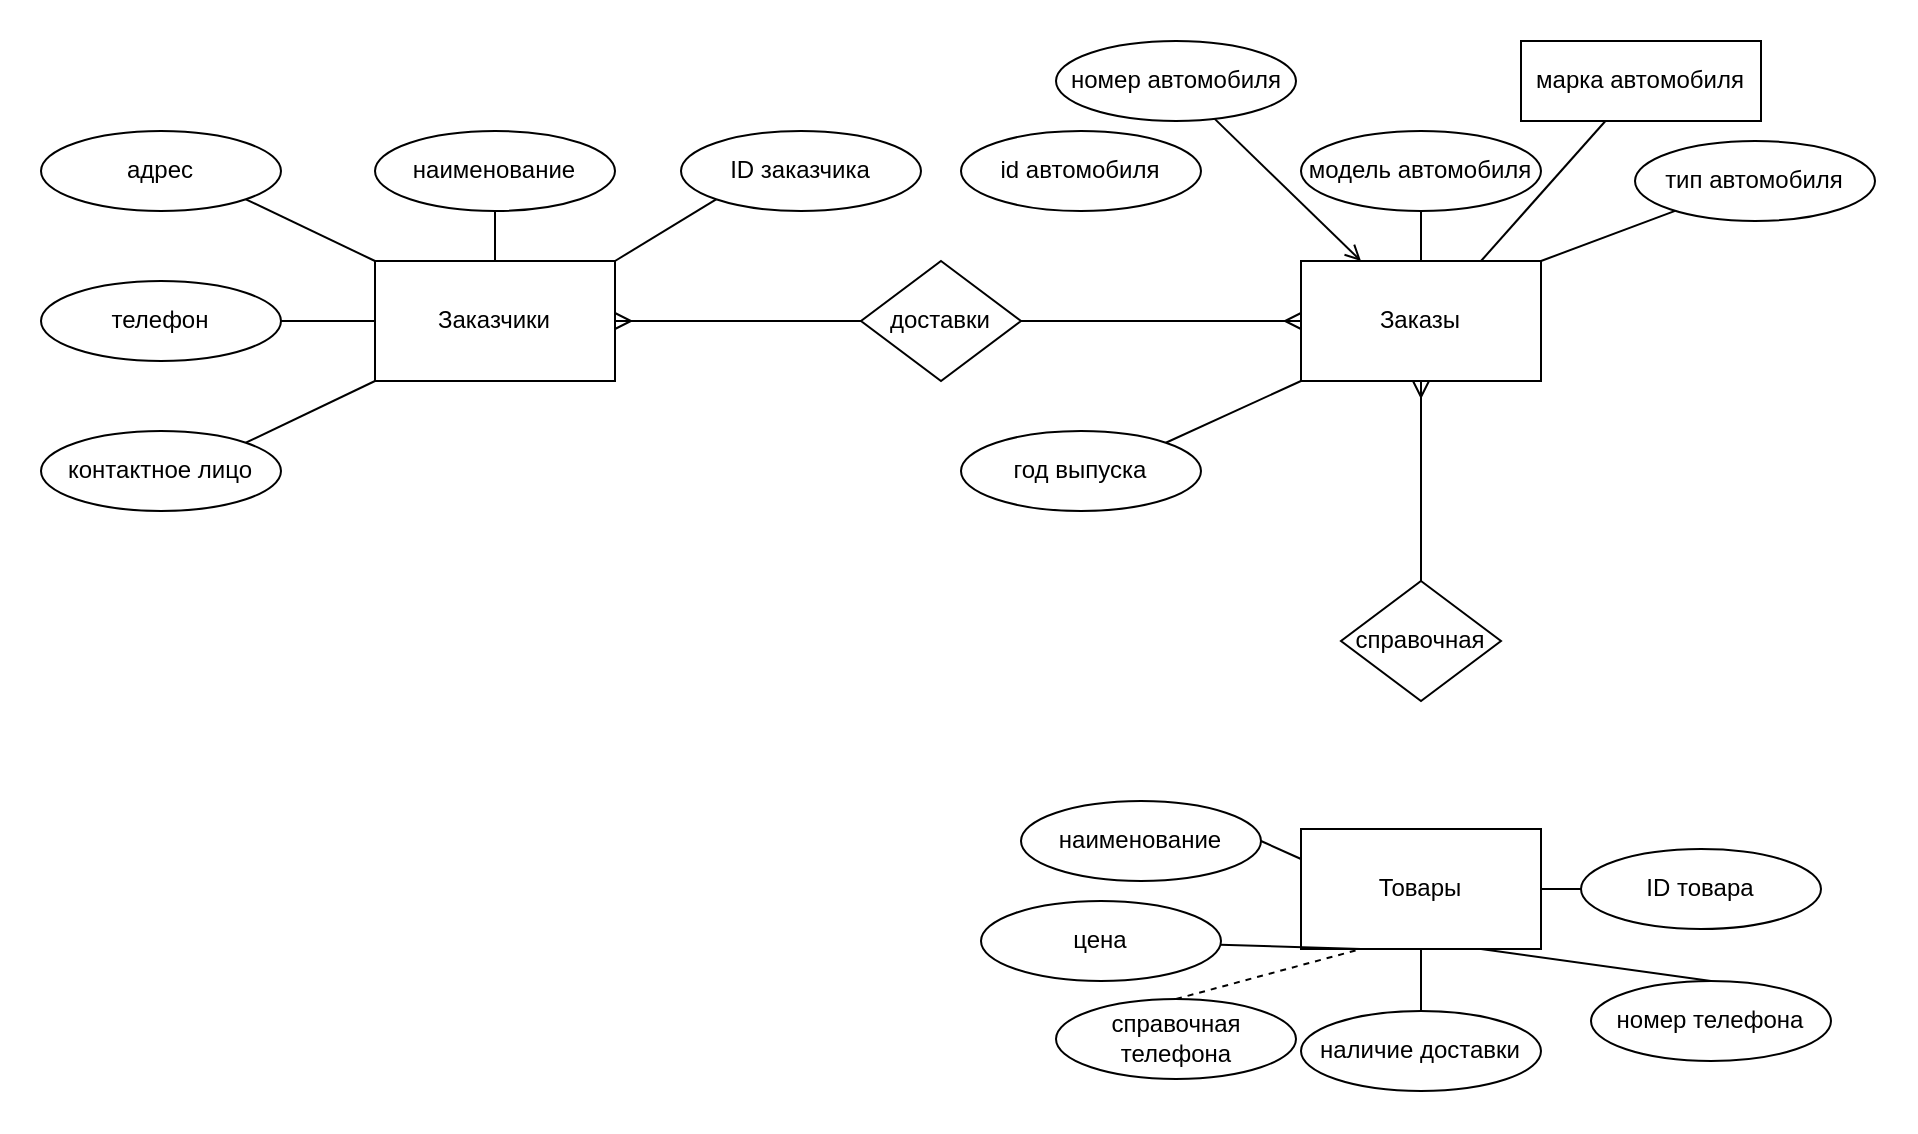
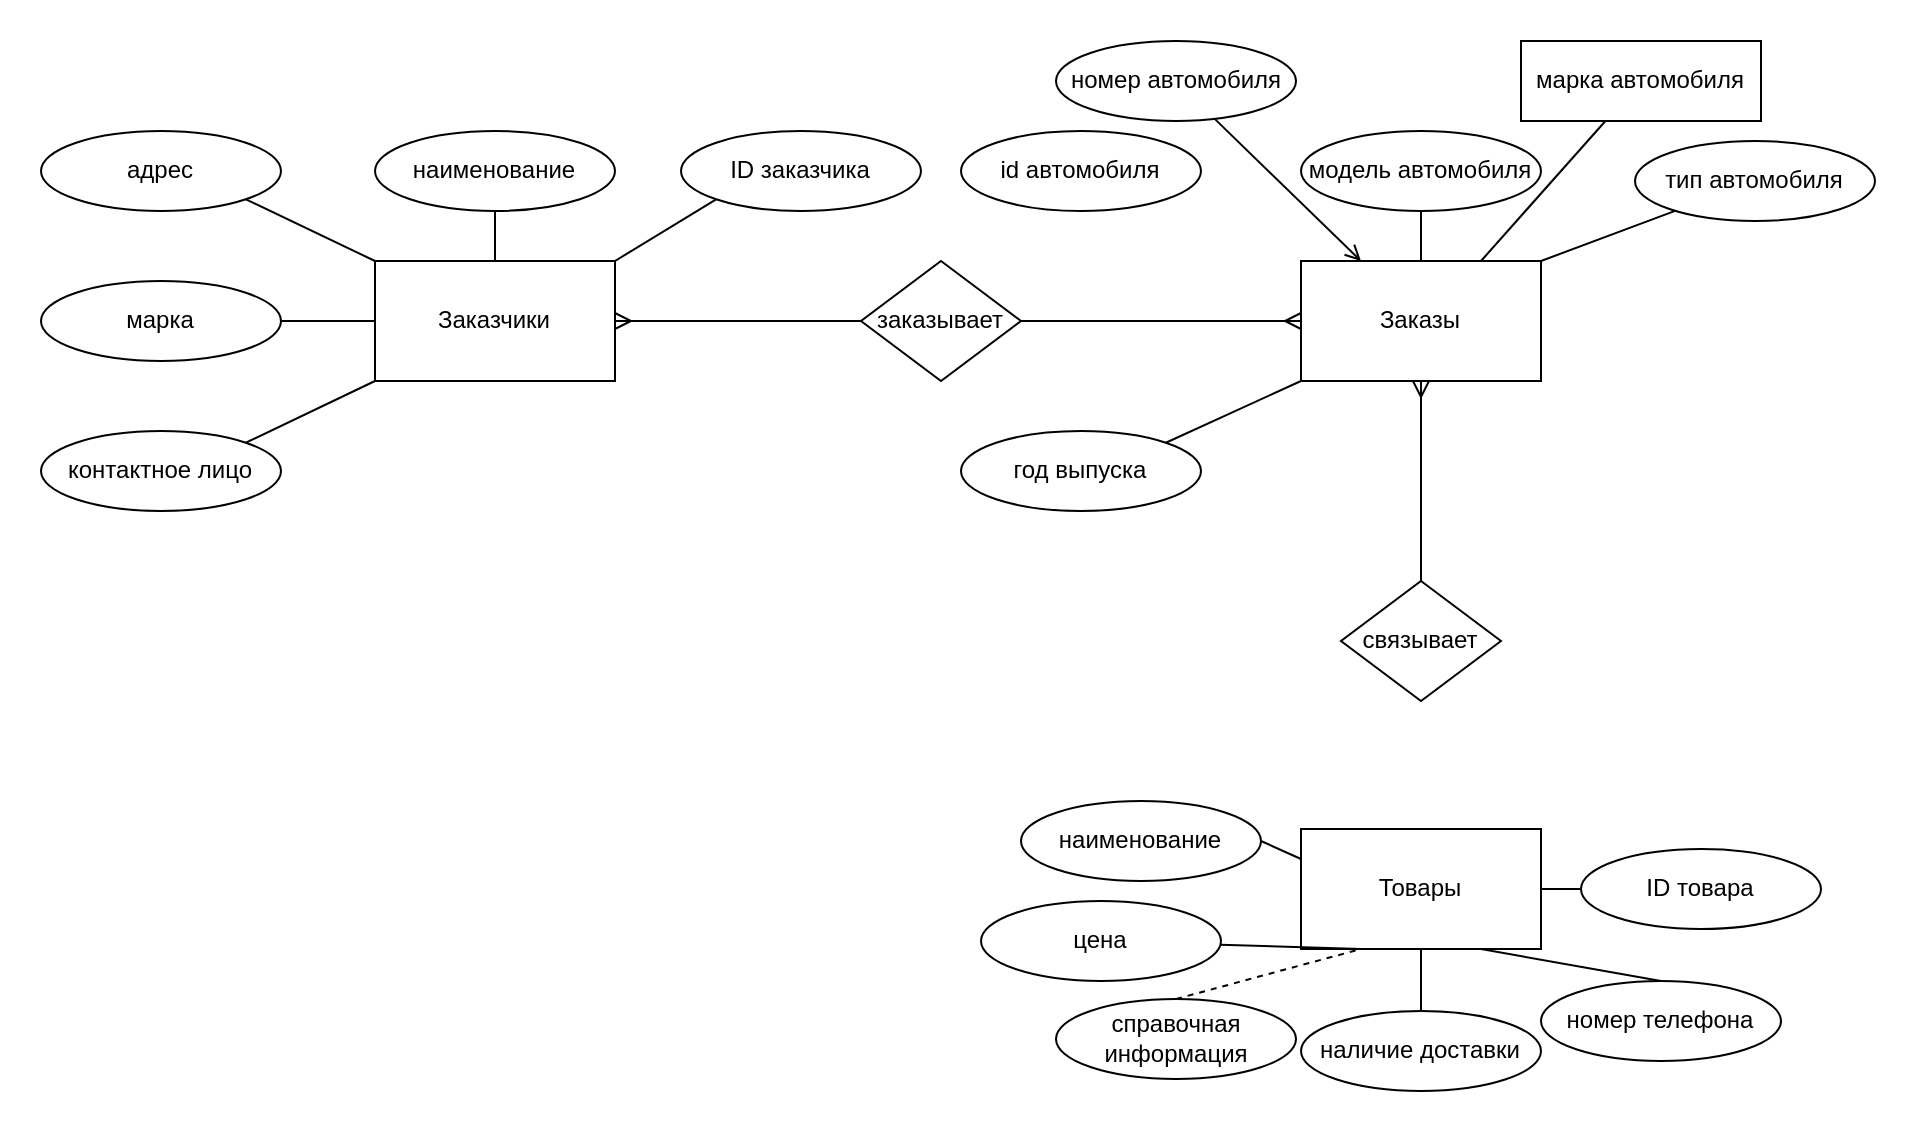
(161, 321) -> (161, 321)
(941, 321) -> (941, 321)
(1421, 641) -> (1421, 641)
(1711, 1021) -> (1661, 1021)
(1177, 1039) -> (1177, 1039)
